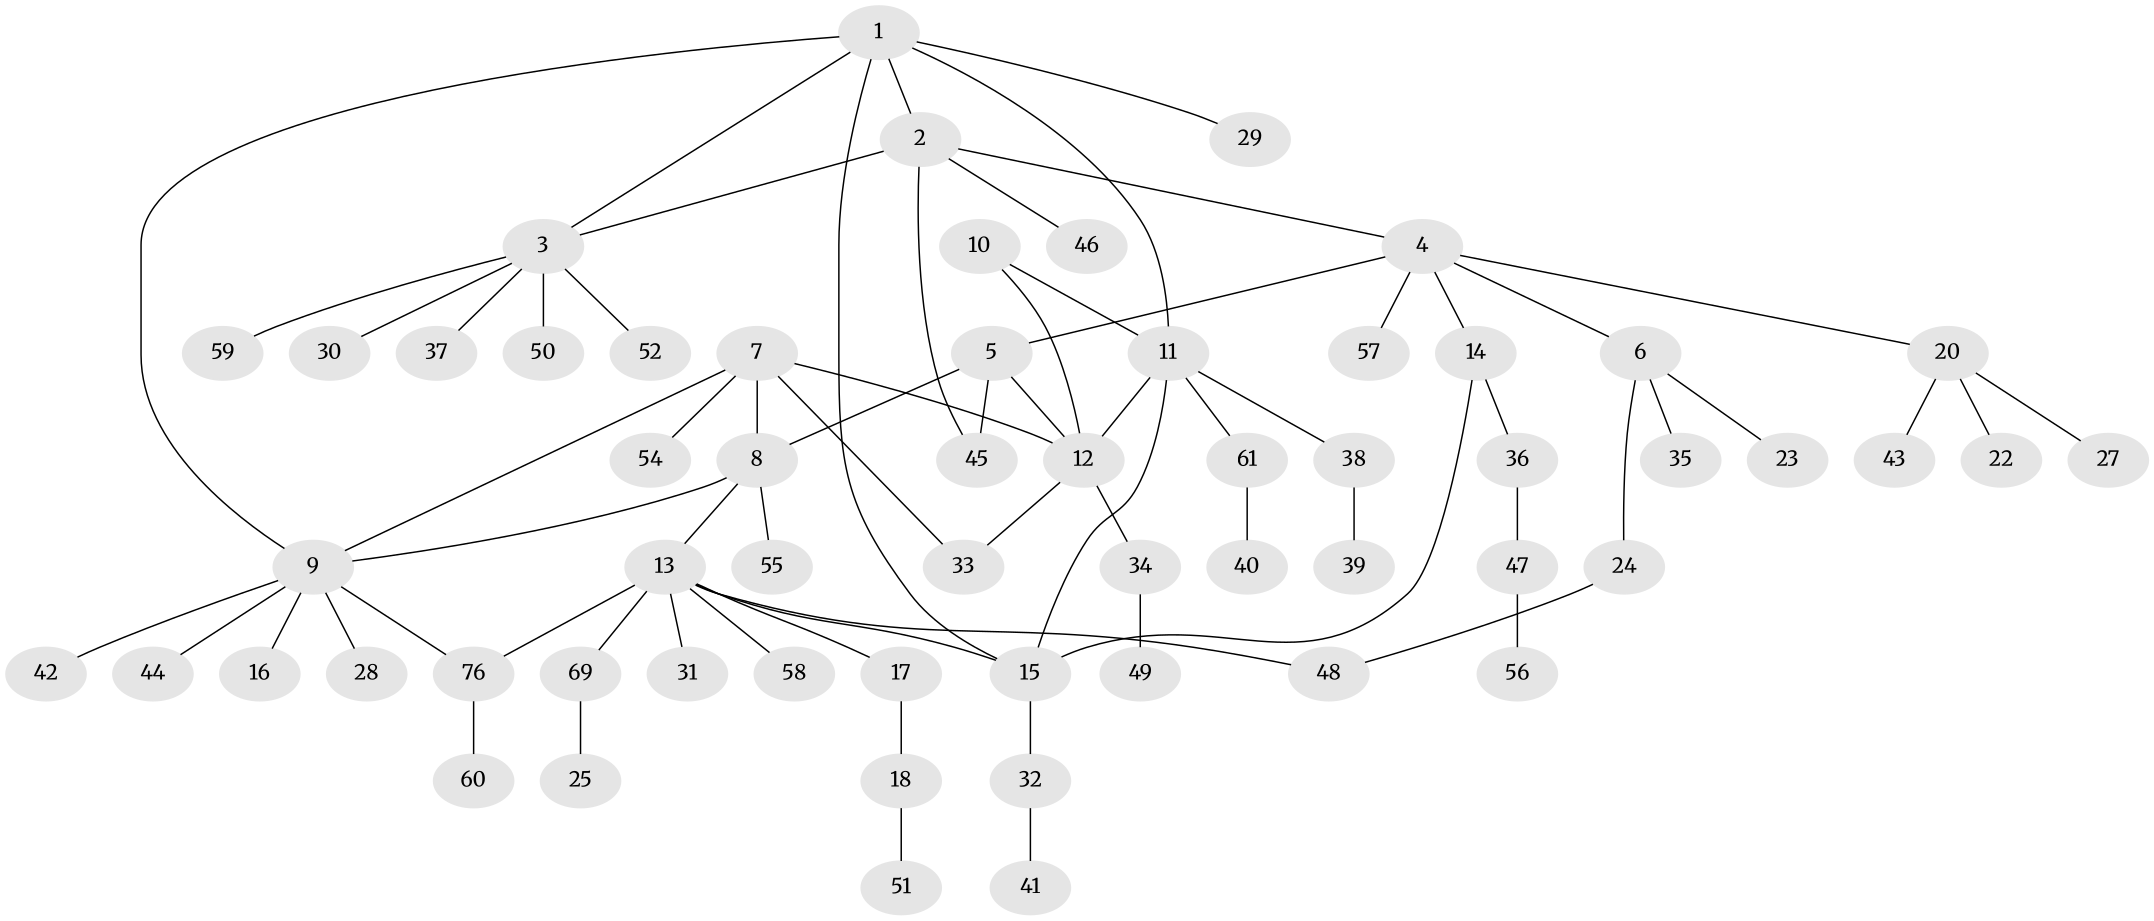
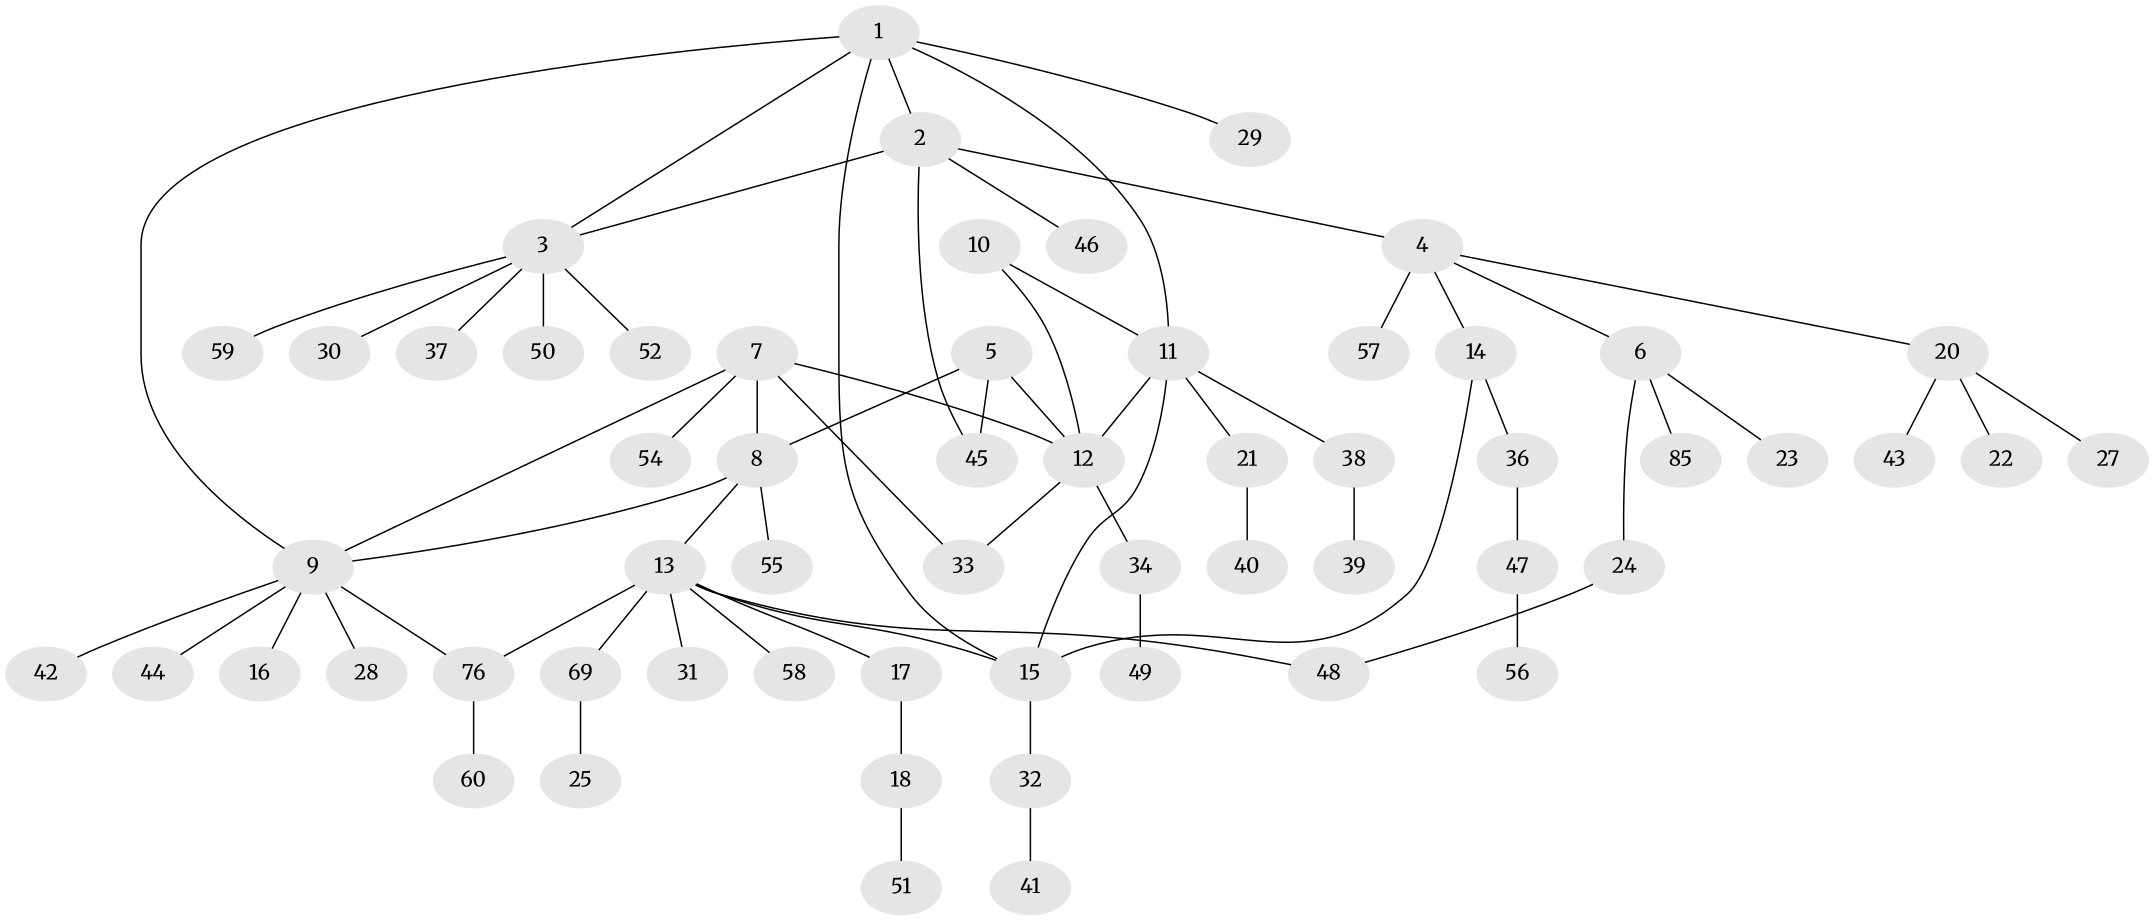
(1207, 300) -> none
(1247, 460) -> (1247, 460)
(1681, 460) -> (1681, 460)
